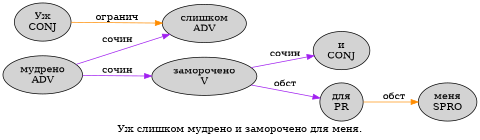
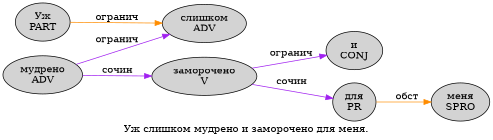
(43, 22) -> (43, 22)
(117, 40) -> (117, 40)
(285, 54) -> (291, 53)
(285, 84) -> (291, 82)
